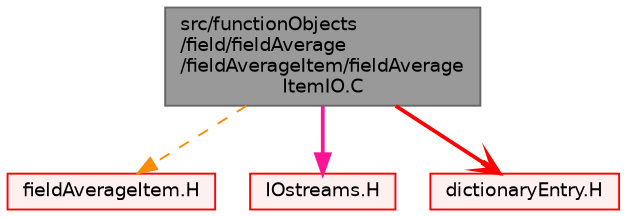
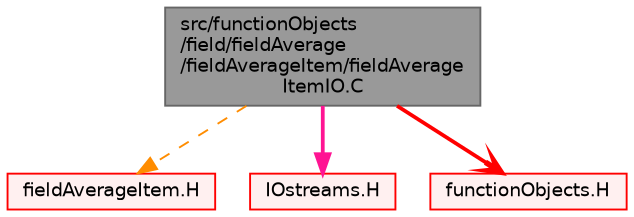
(525, 192) -> (528, 192)
